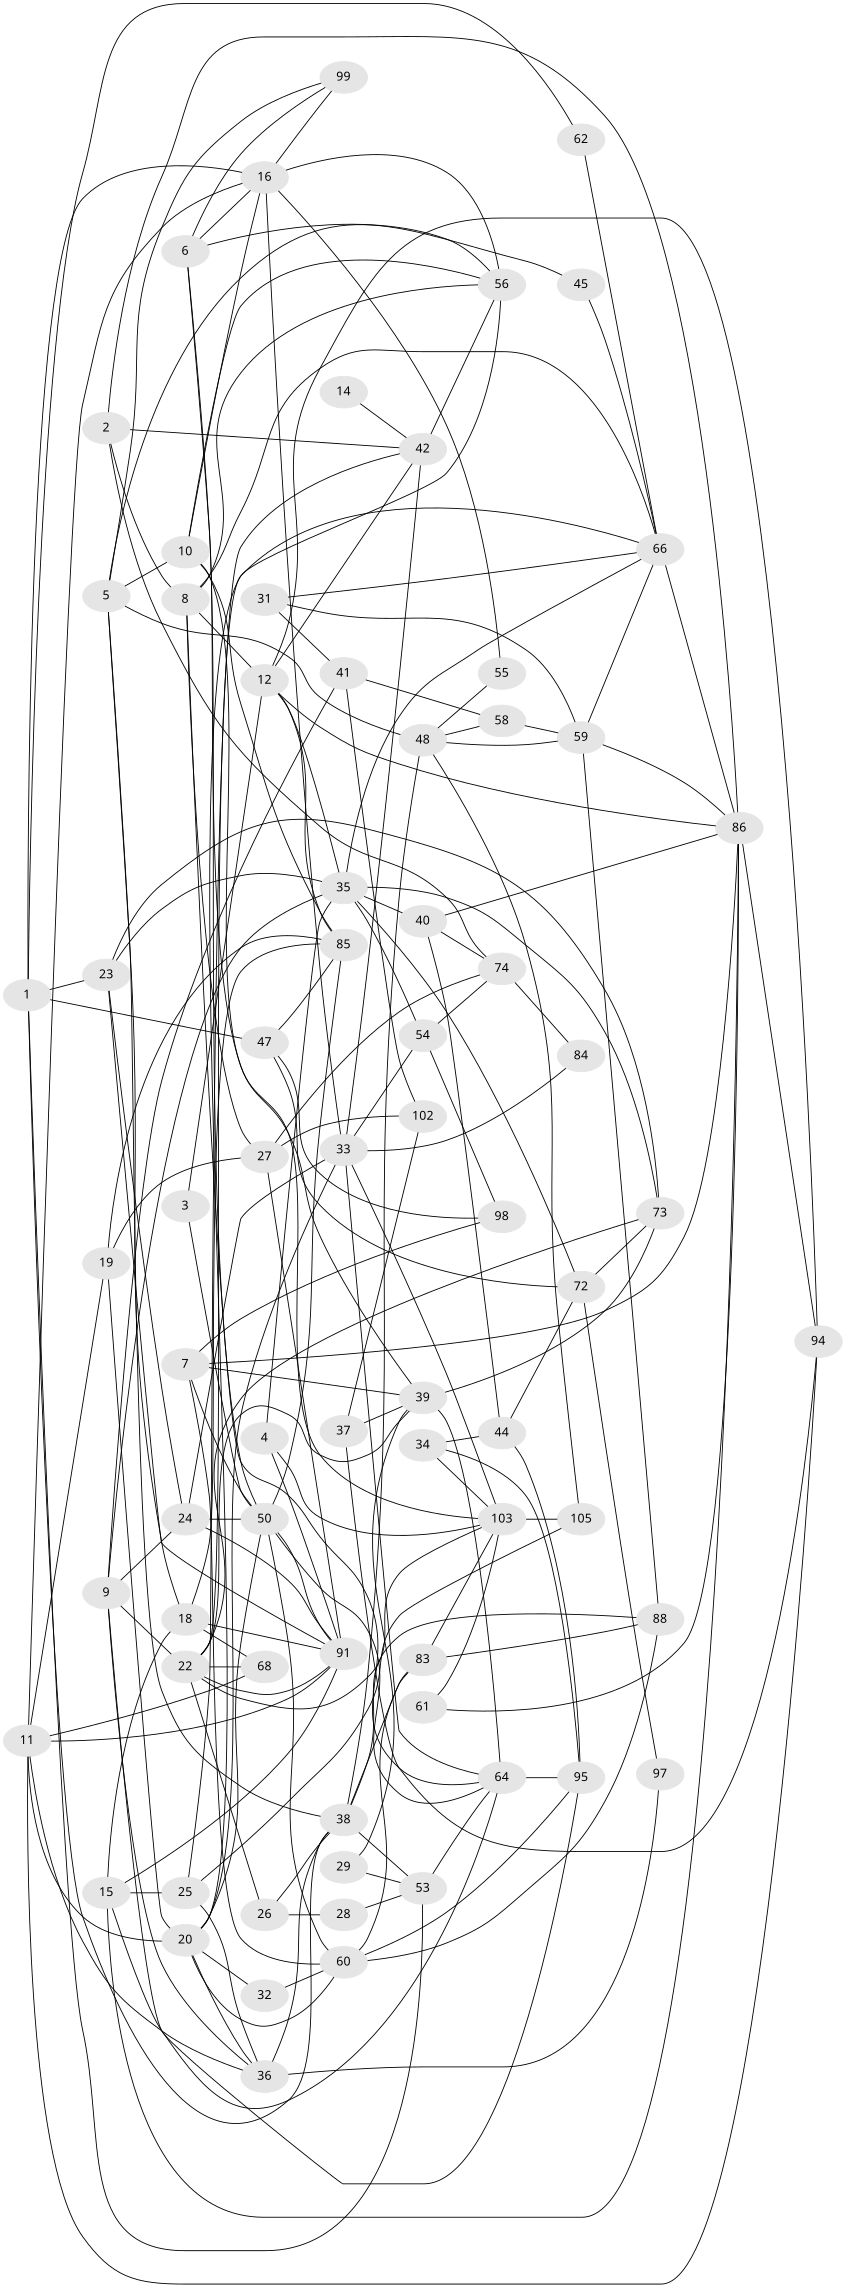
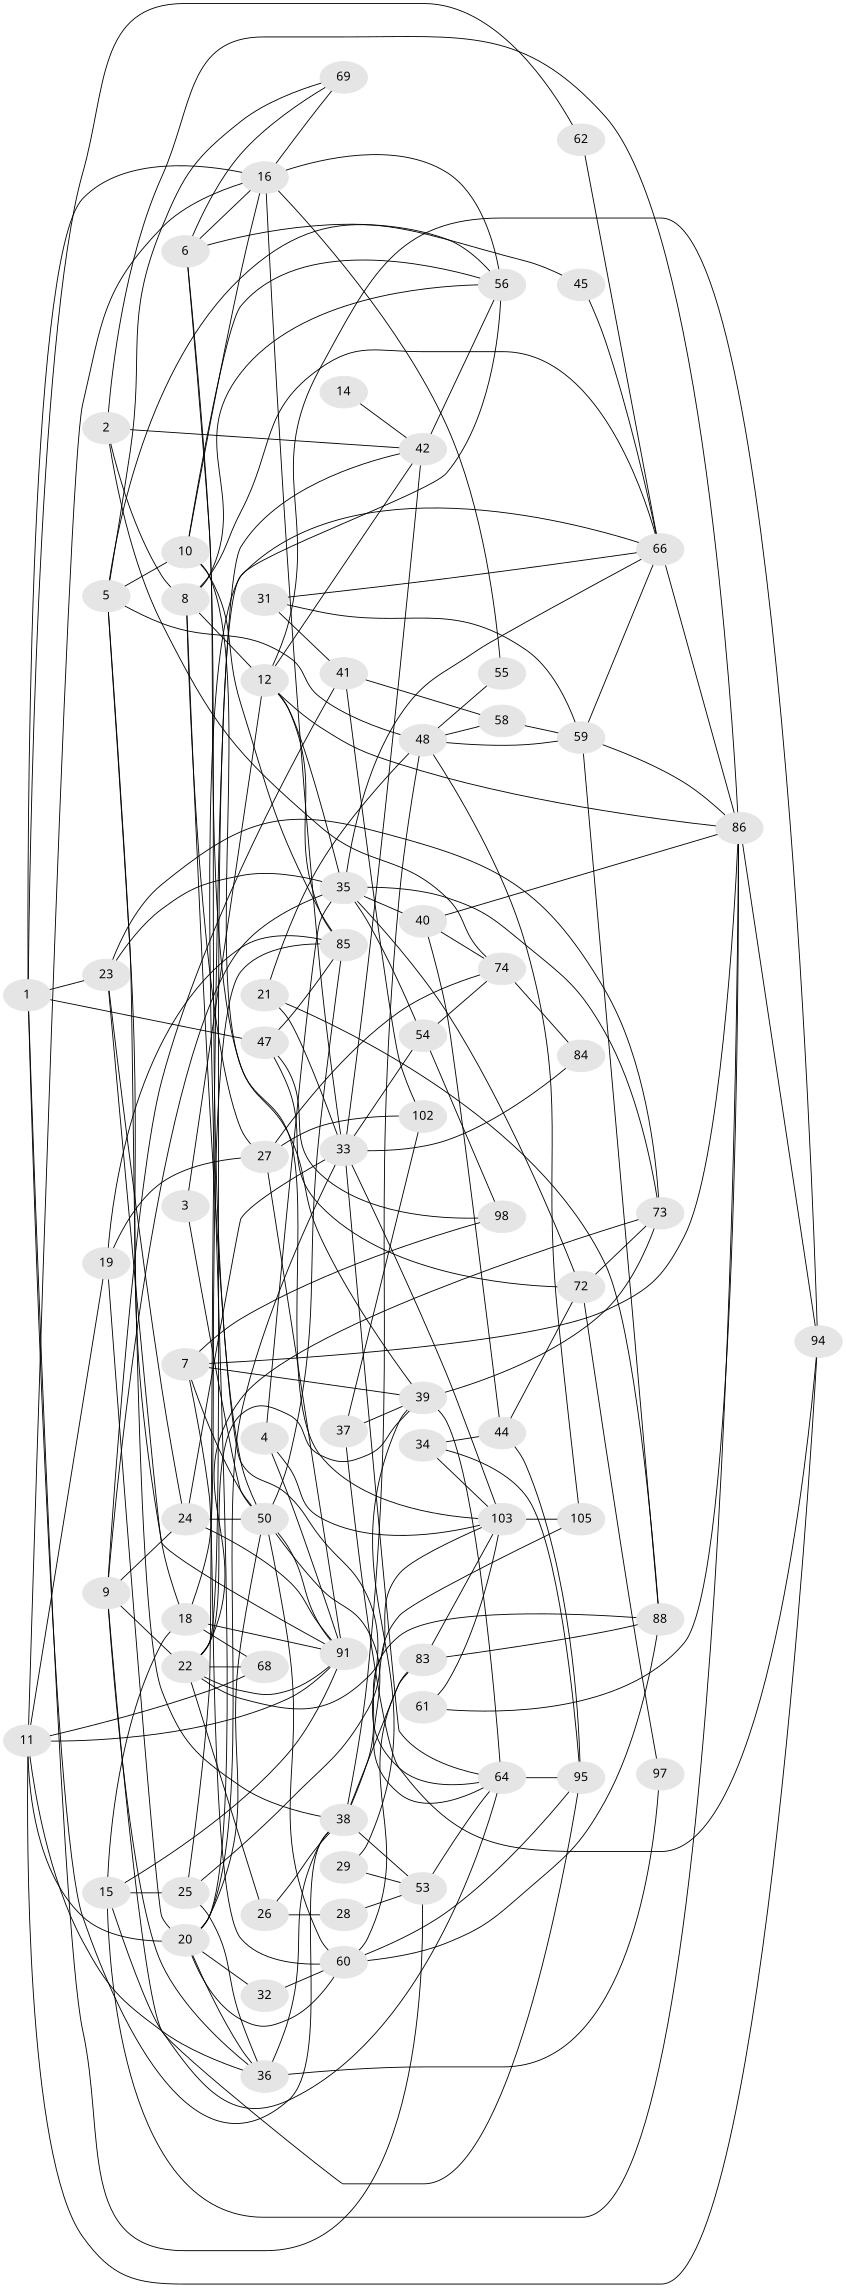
(344, 77) -> (344, 77)
none -> (265, 995)
